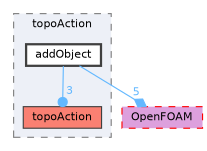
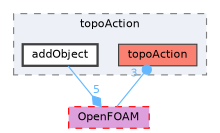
(63, 82) -> (130, 90)
